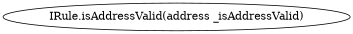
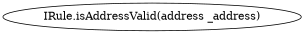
(177, 17) -> (152, 17)
